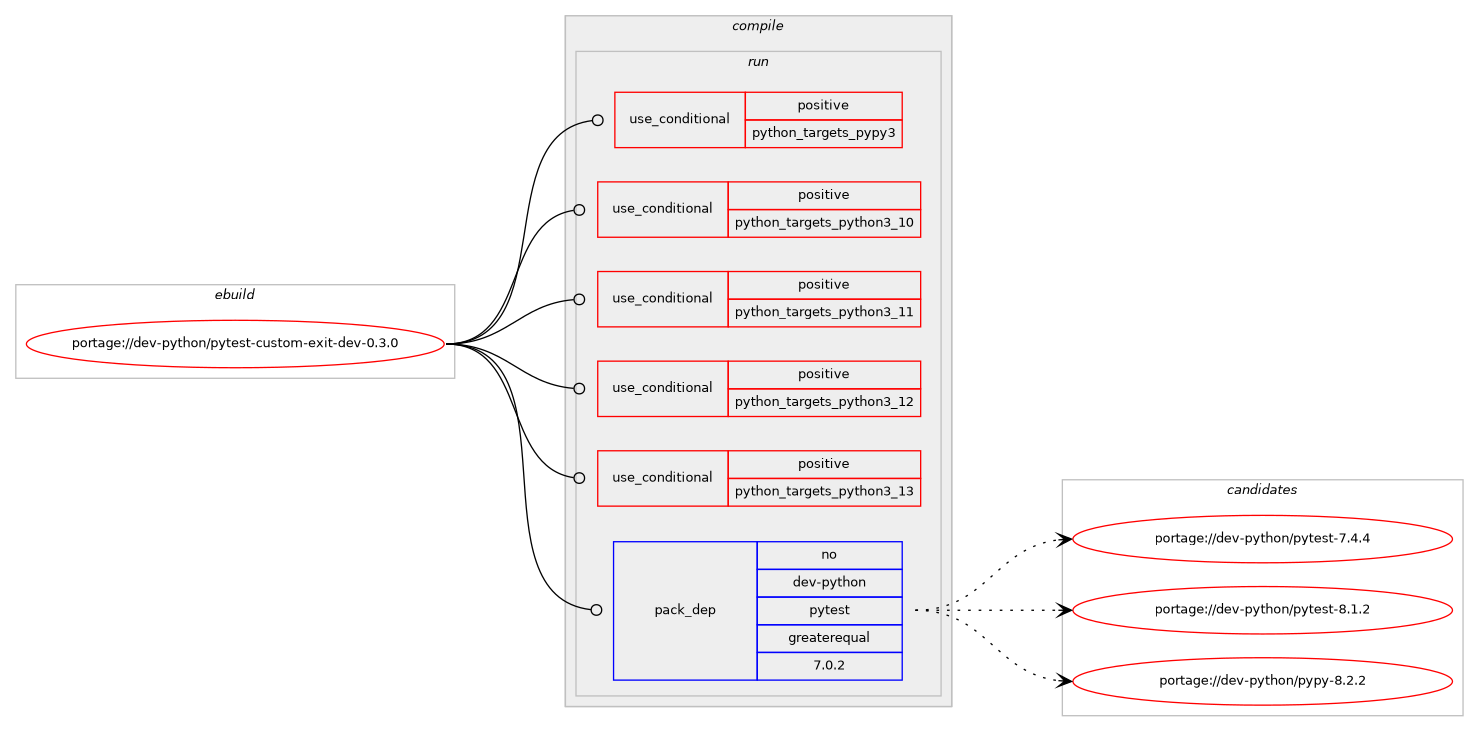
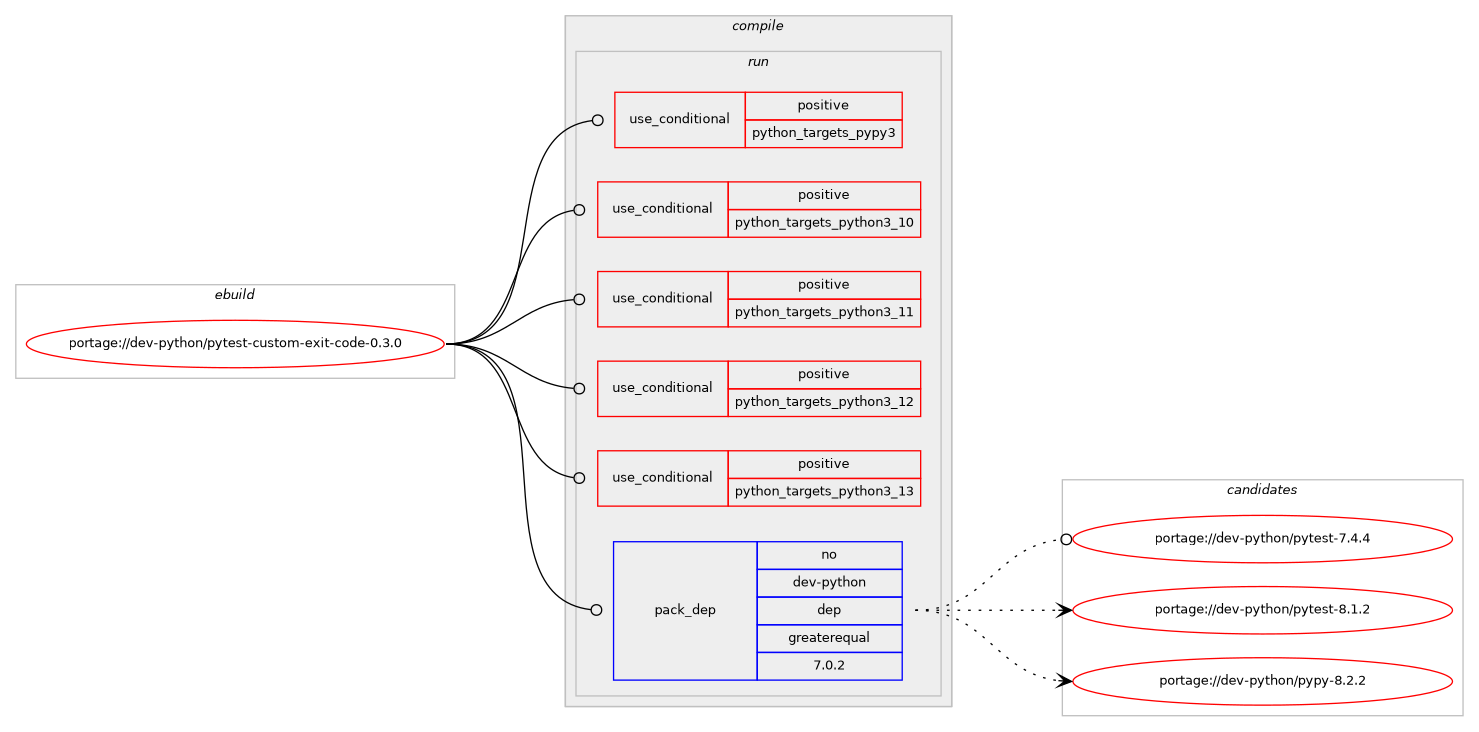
(235, 344) -> (235, 344)
(988, 579) -> (988, 579)
(830, 610) -> (830, 610)
